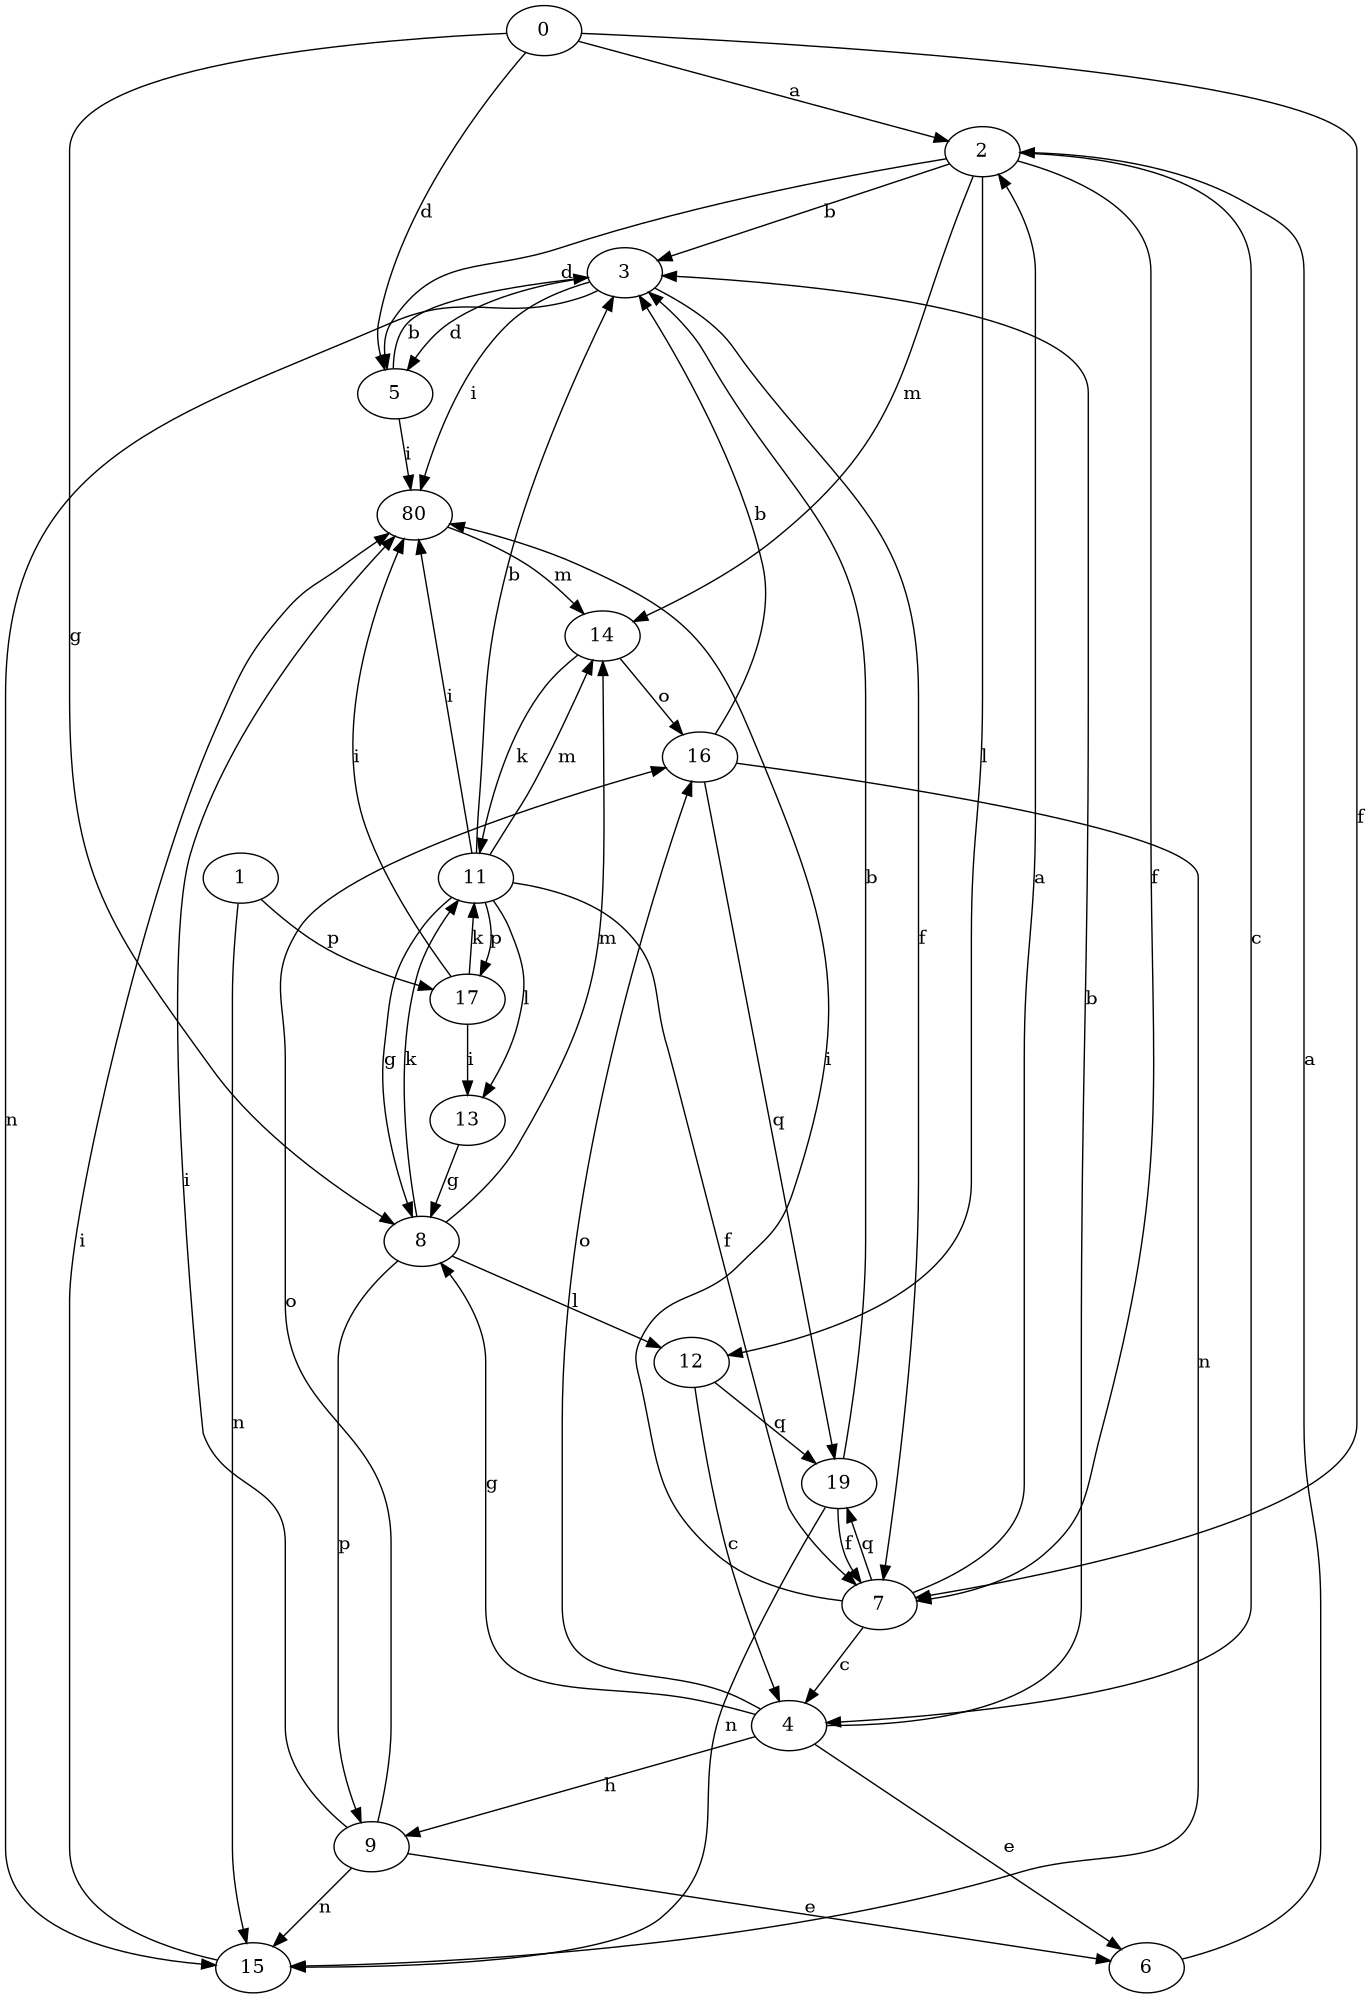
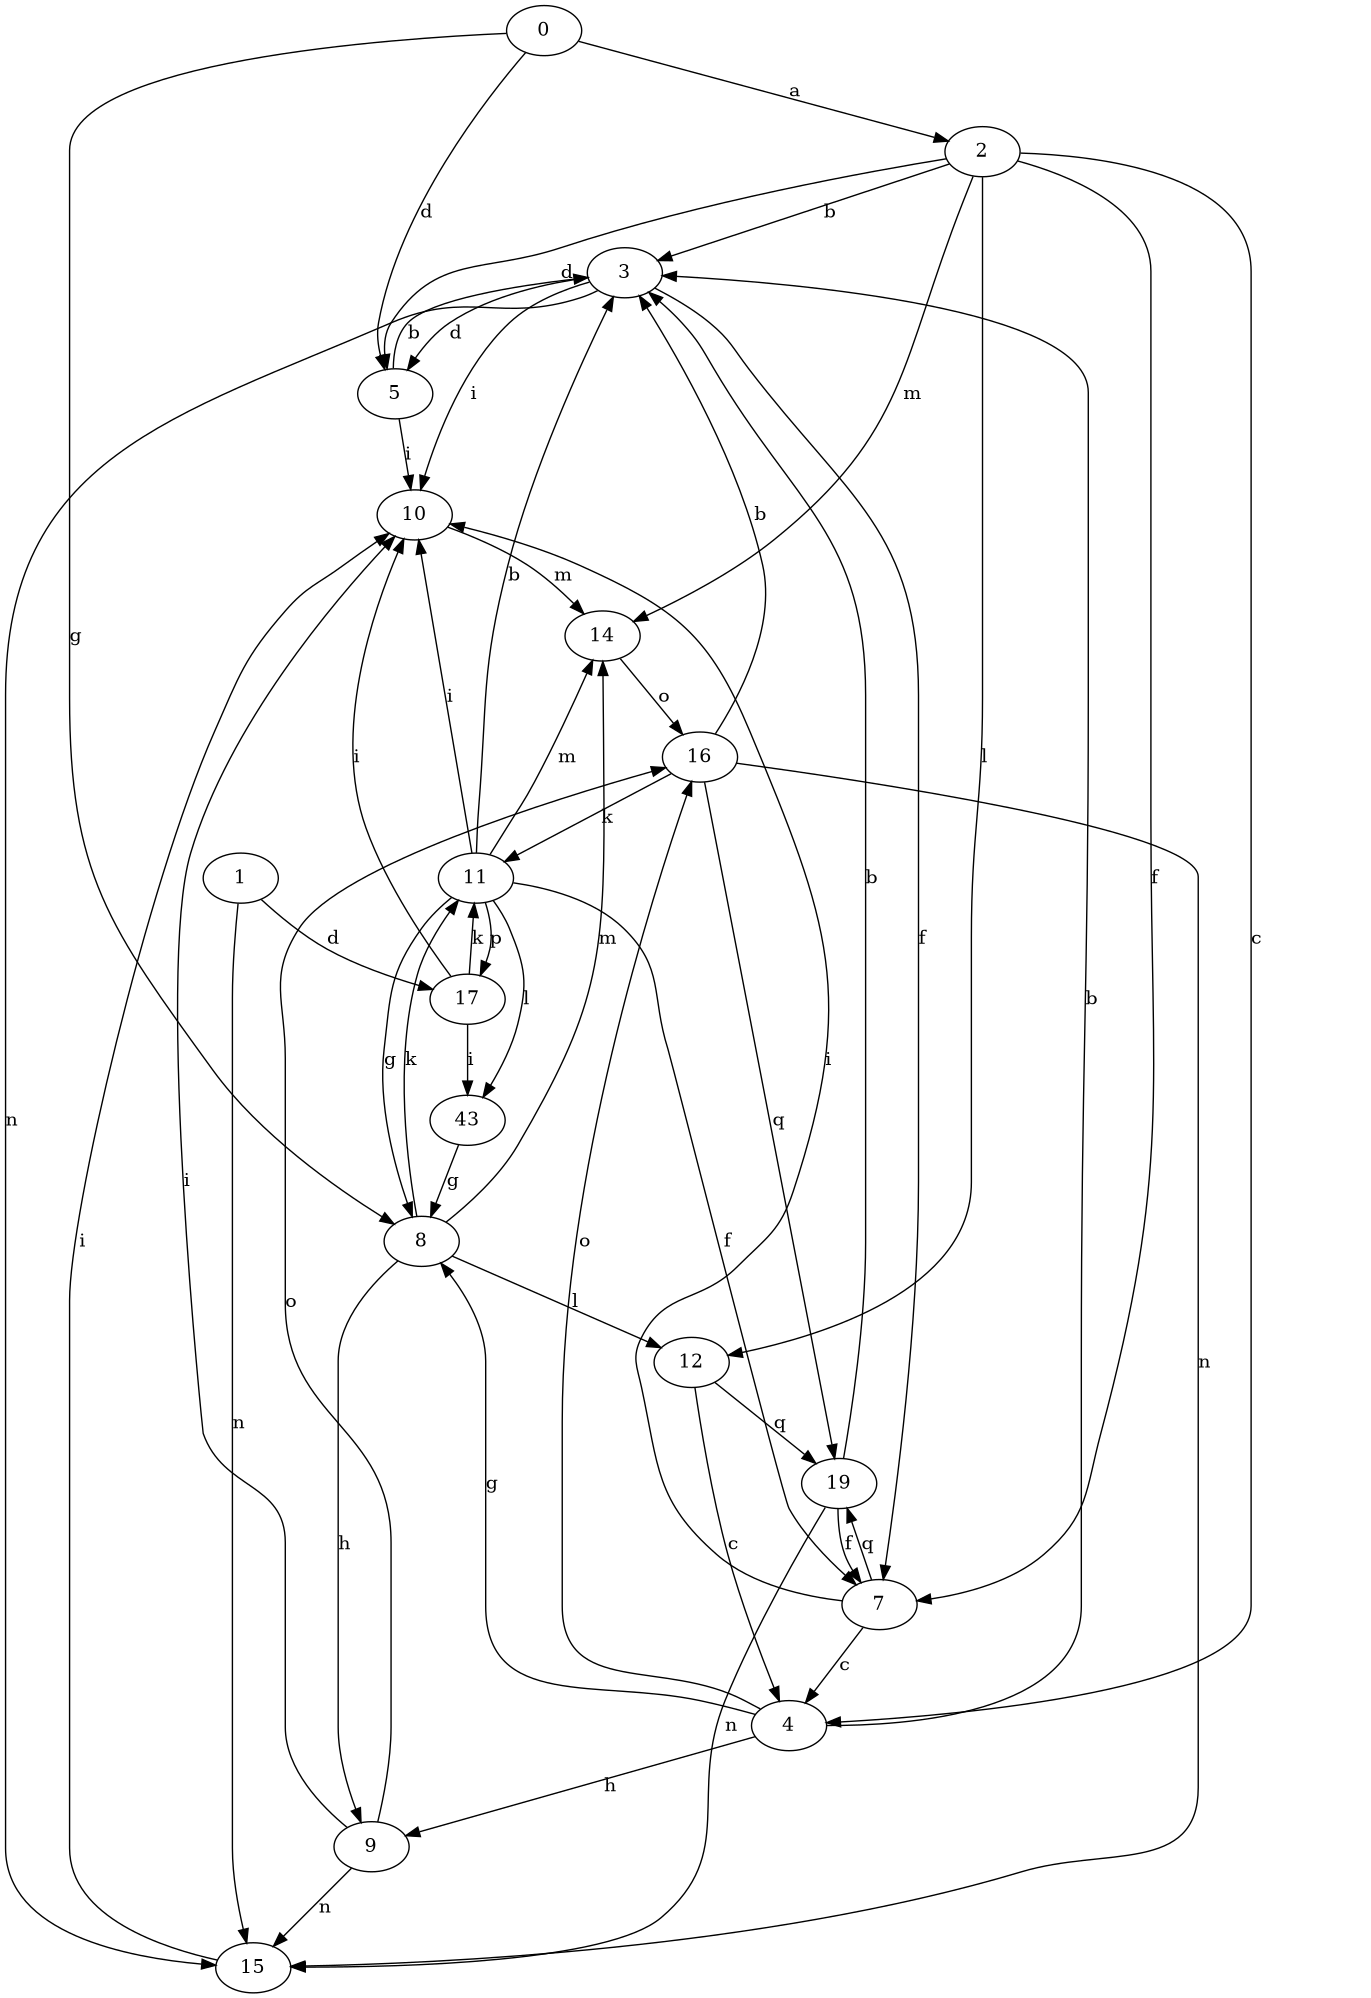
(415, 515) -> (415, 515)
(1357, 628) -> none
(515, 738) -> (594, 814)
(1032, 915) -> none
(334, 939) -> (334, 939)
(468, 1120) -> (468, 1120)
(345, 1544) -> (345, 1544)
(1147, 1968) -> none
